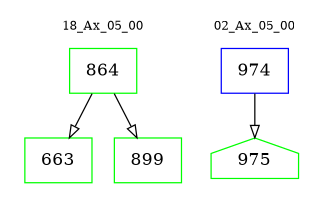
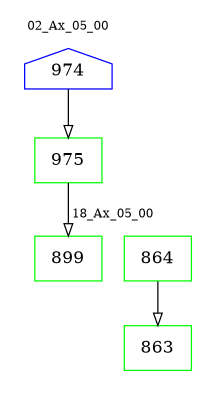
(255, 71) -> (68, 71)
(123, 110) -> (68, 210)
(58, 160) -> (158, 348)
(255, 160) -> (68, 160)
